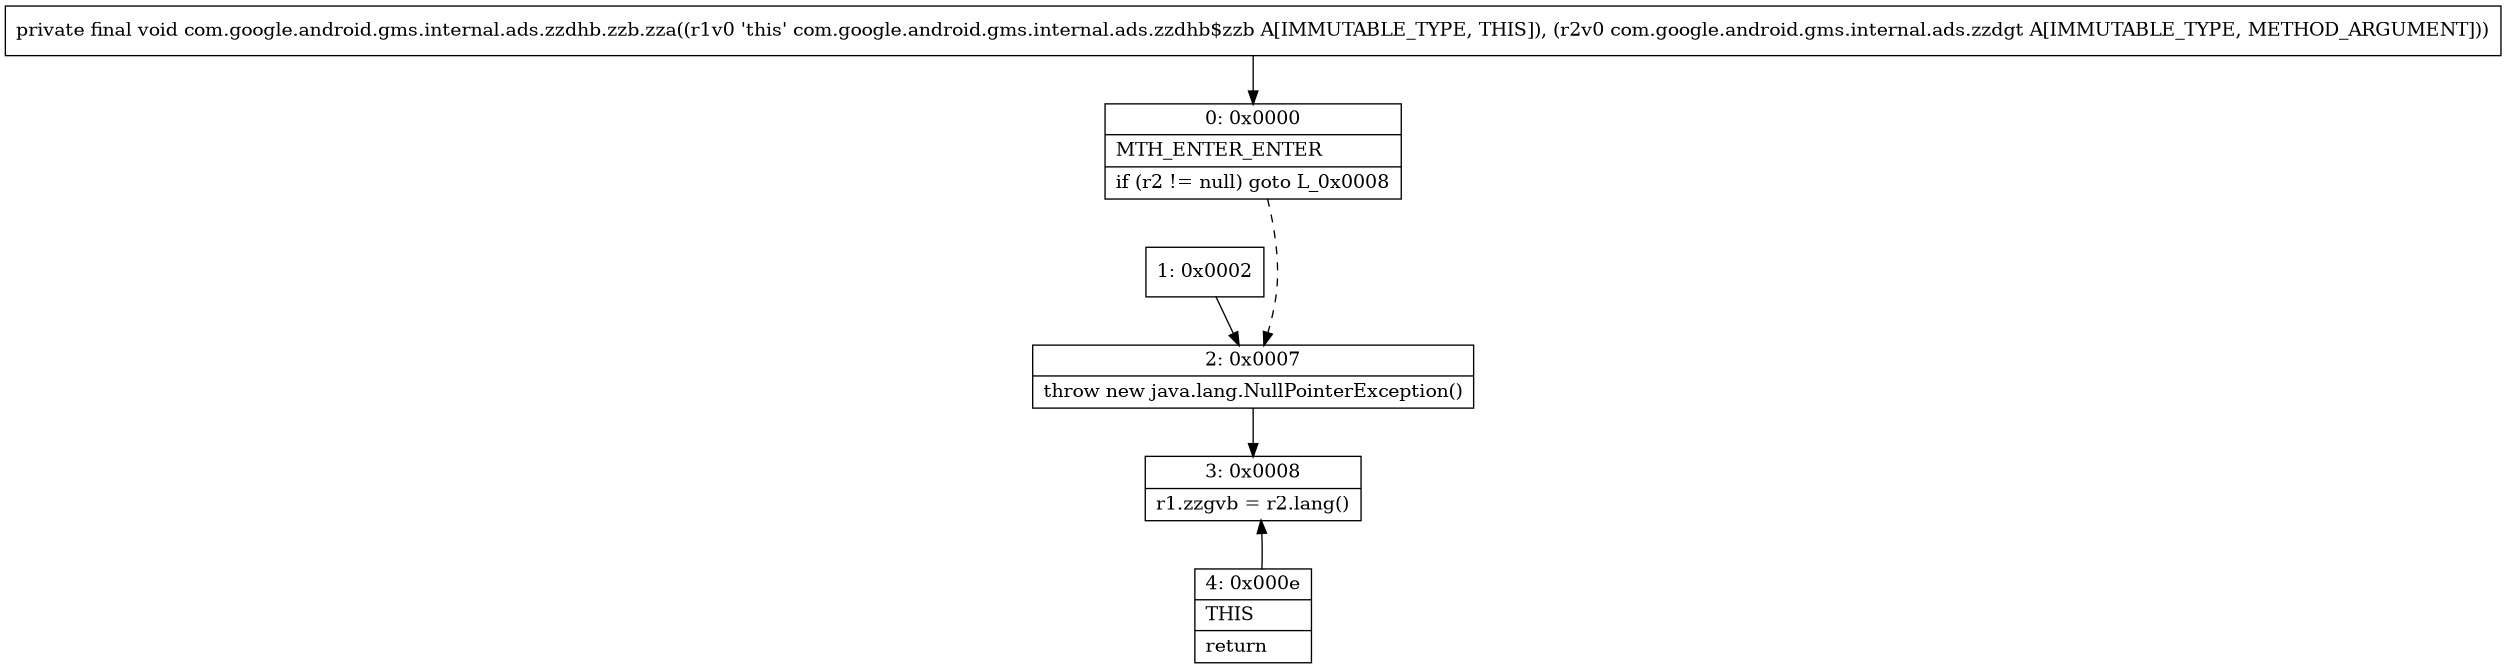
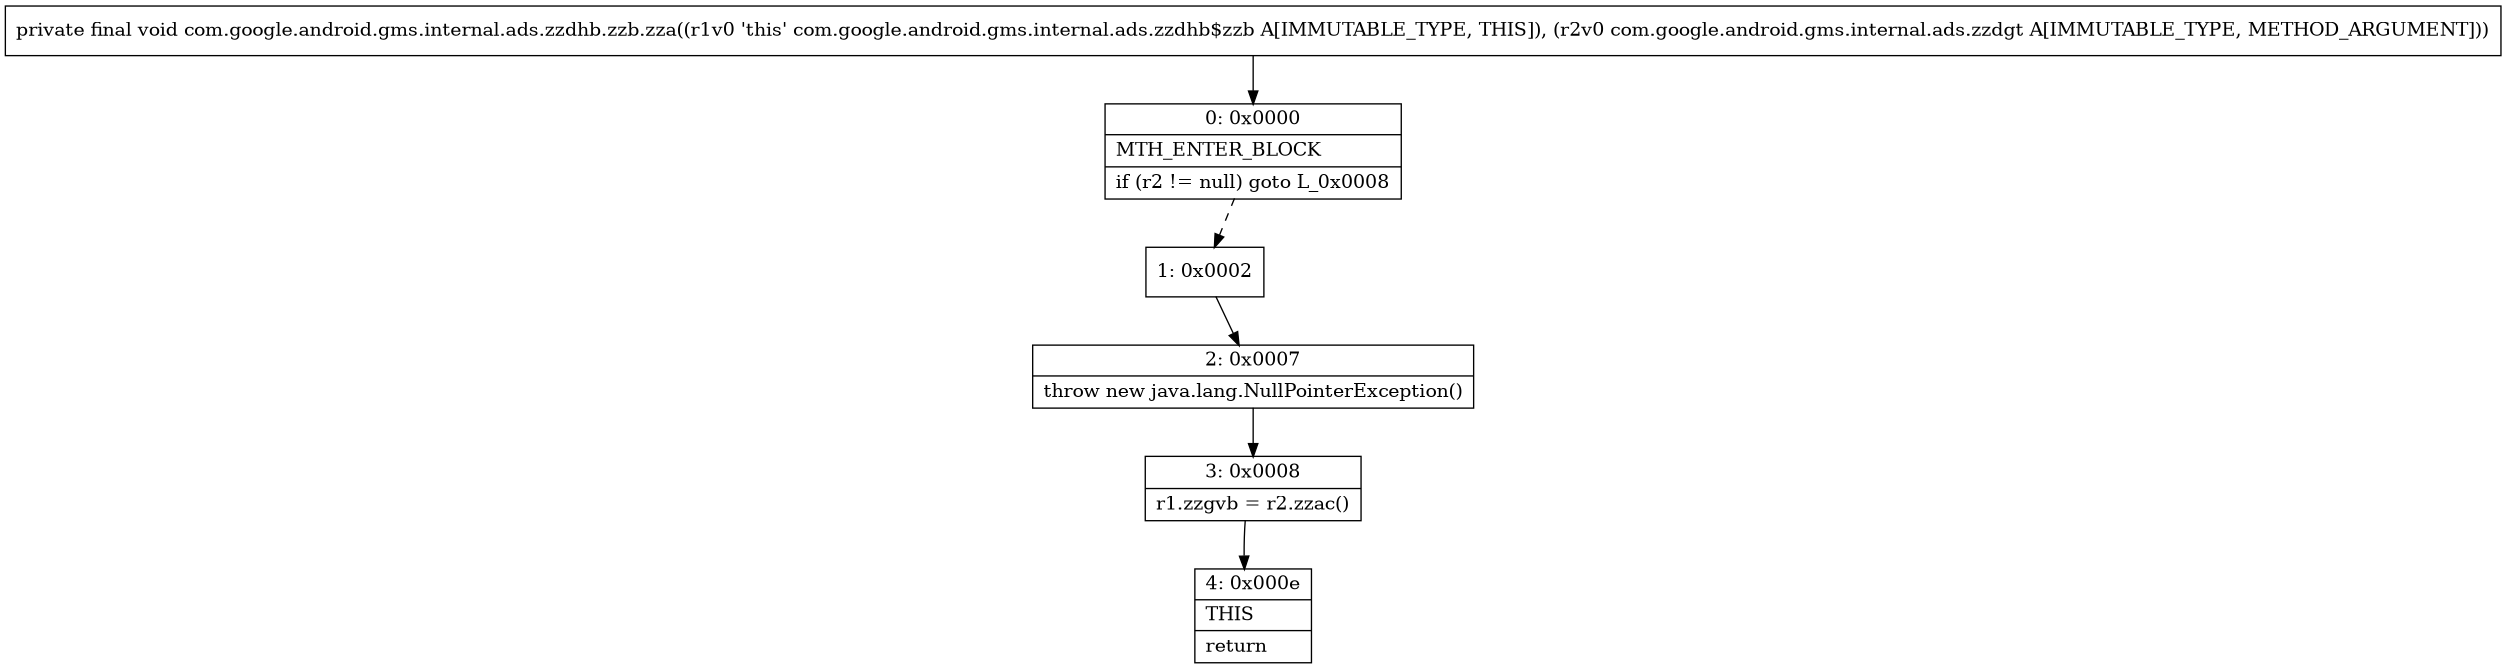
(1219, 150) -> (1219, 150)
(1277, 266) -> (1227, 217)
(1253, 504) -> (1253, 504)
(1262, 552) -> (1244, 538)
